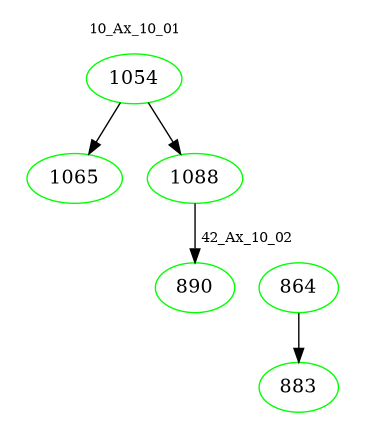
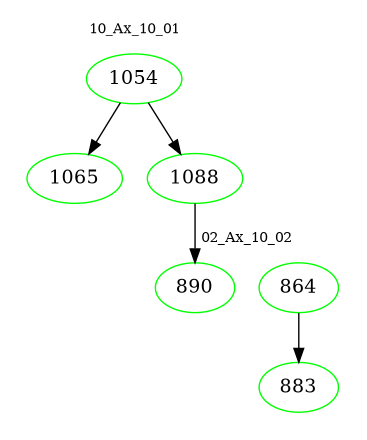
(247, 239) -> (247, 239)
